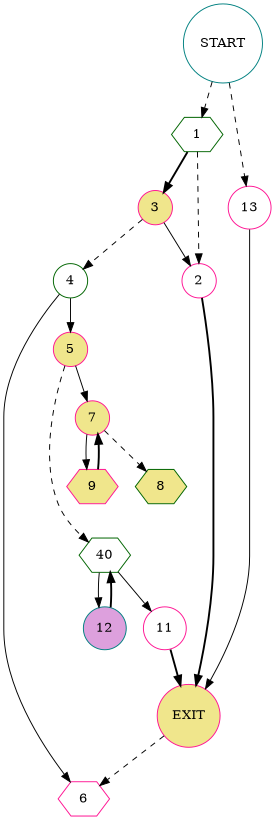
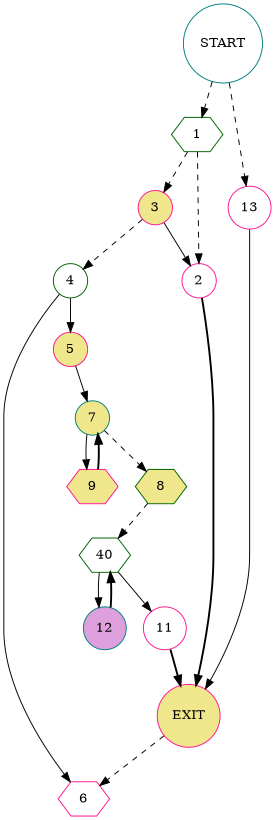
(178, 168) -> (178, 168)
(92, 418) -> (92, 418)
(50, 454) -> (136, 517)
